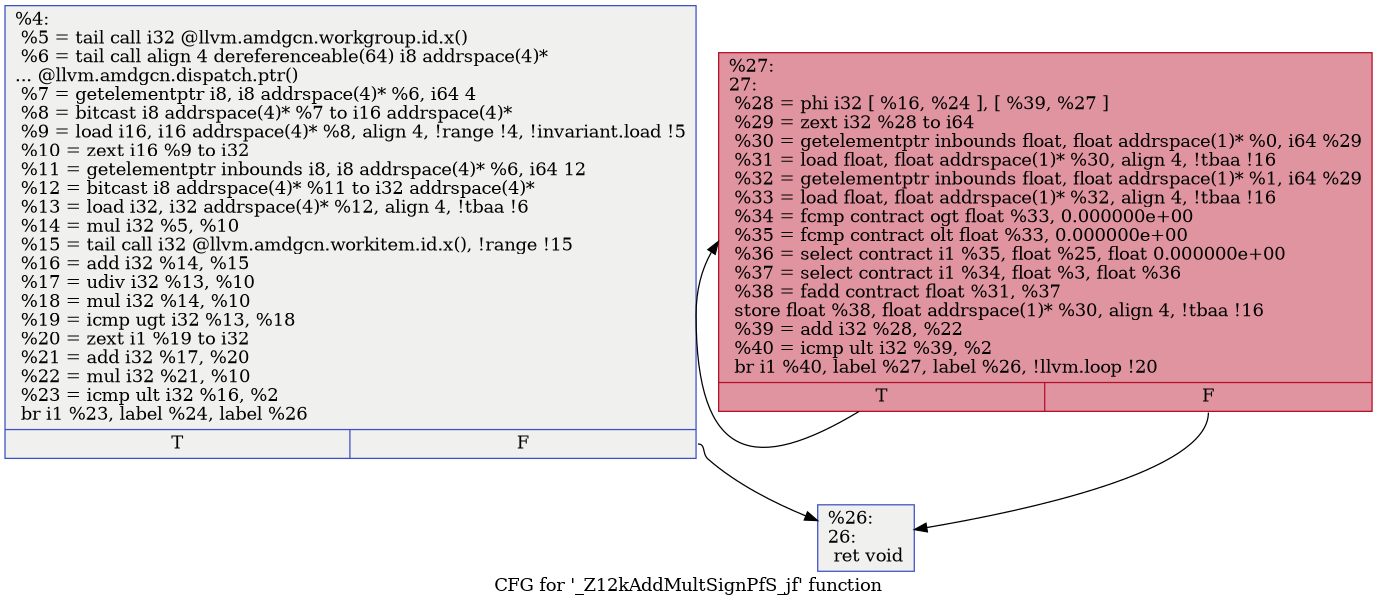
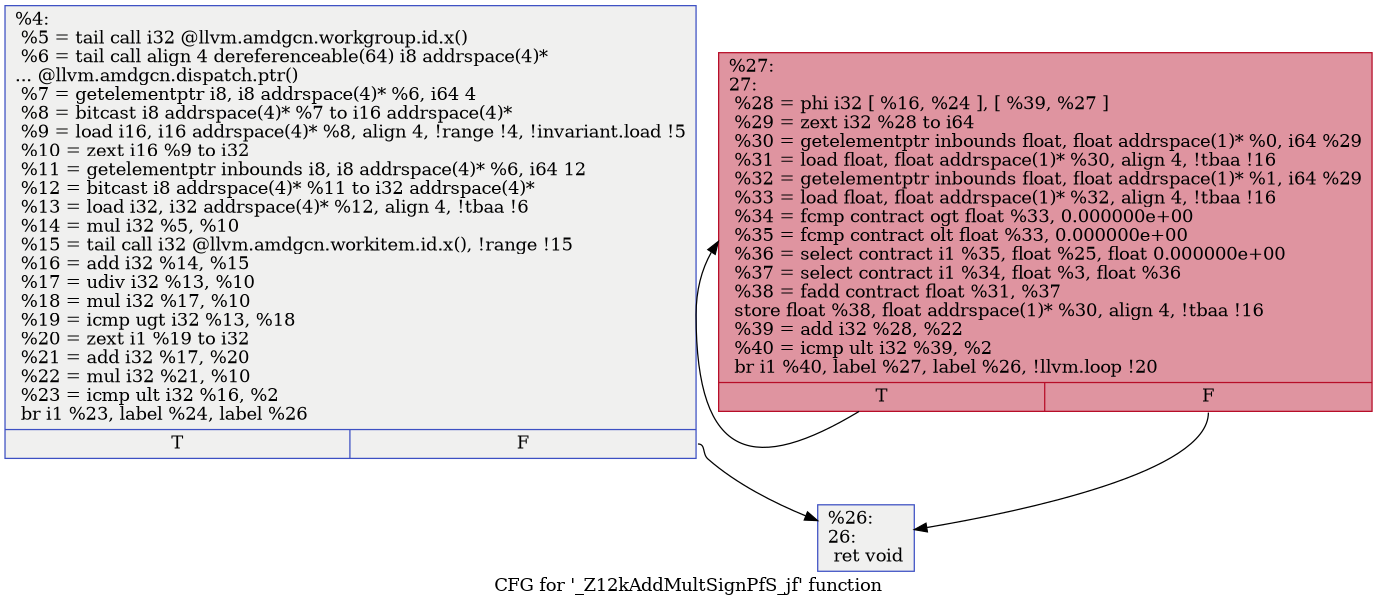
(133, 302) -> (133, 302)
